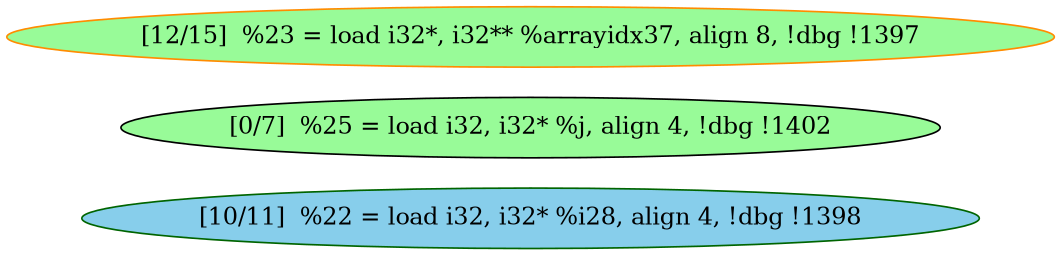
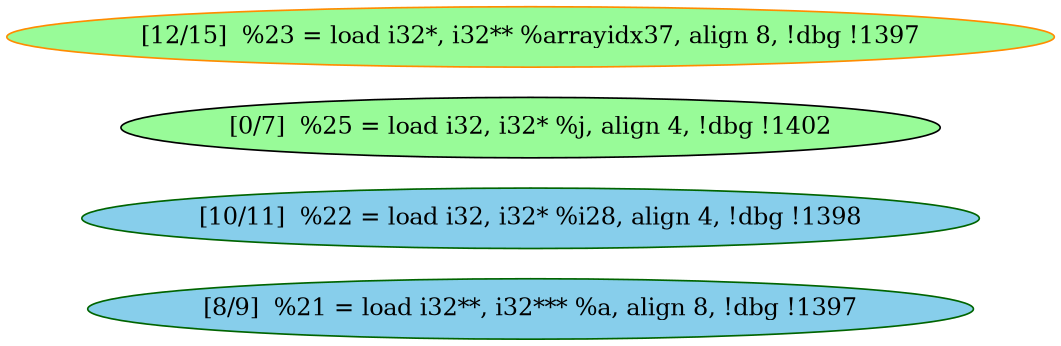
none -> (531, 309)
